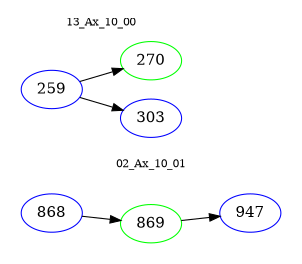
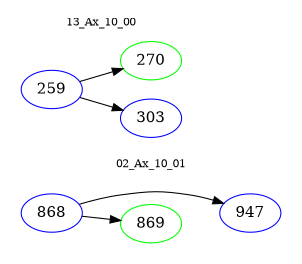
(195, 219) -> (146, 192)
